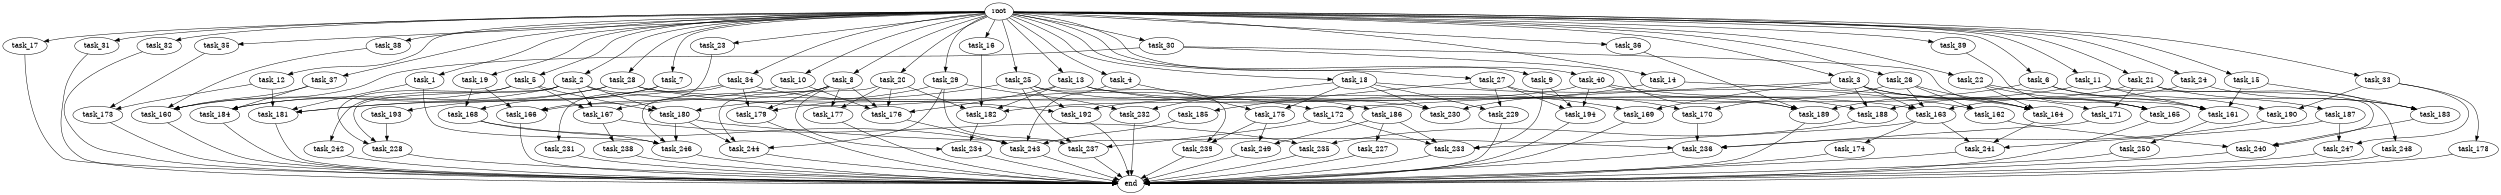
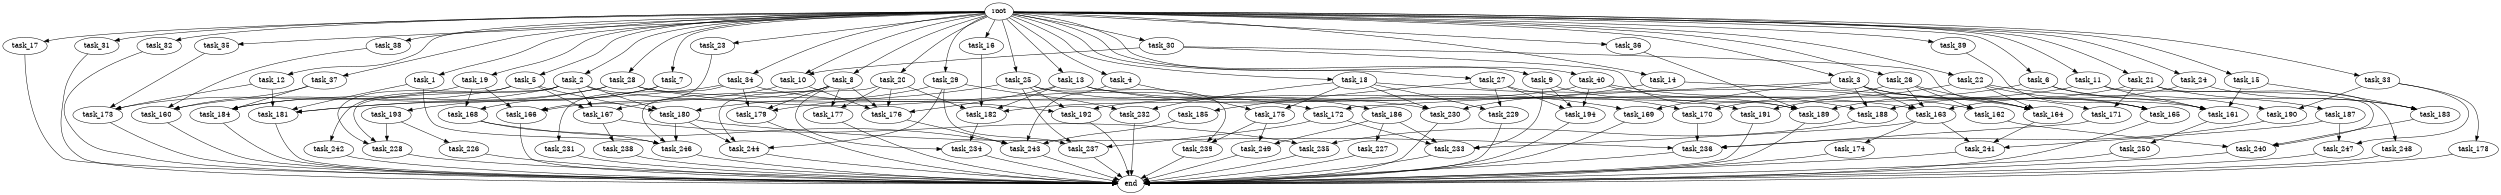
(657, 57) -> (977, 58)
none -> (213, 98)
none -> (1756, 115)
none -> (464, 150)
none -> (1354, 170)
